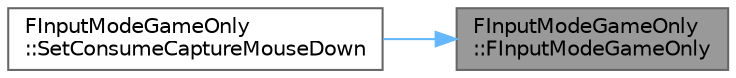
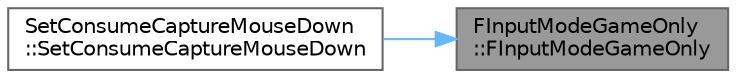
(195, 39) -> (195, 39)
